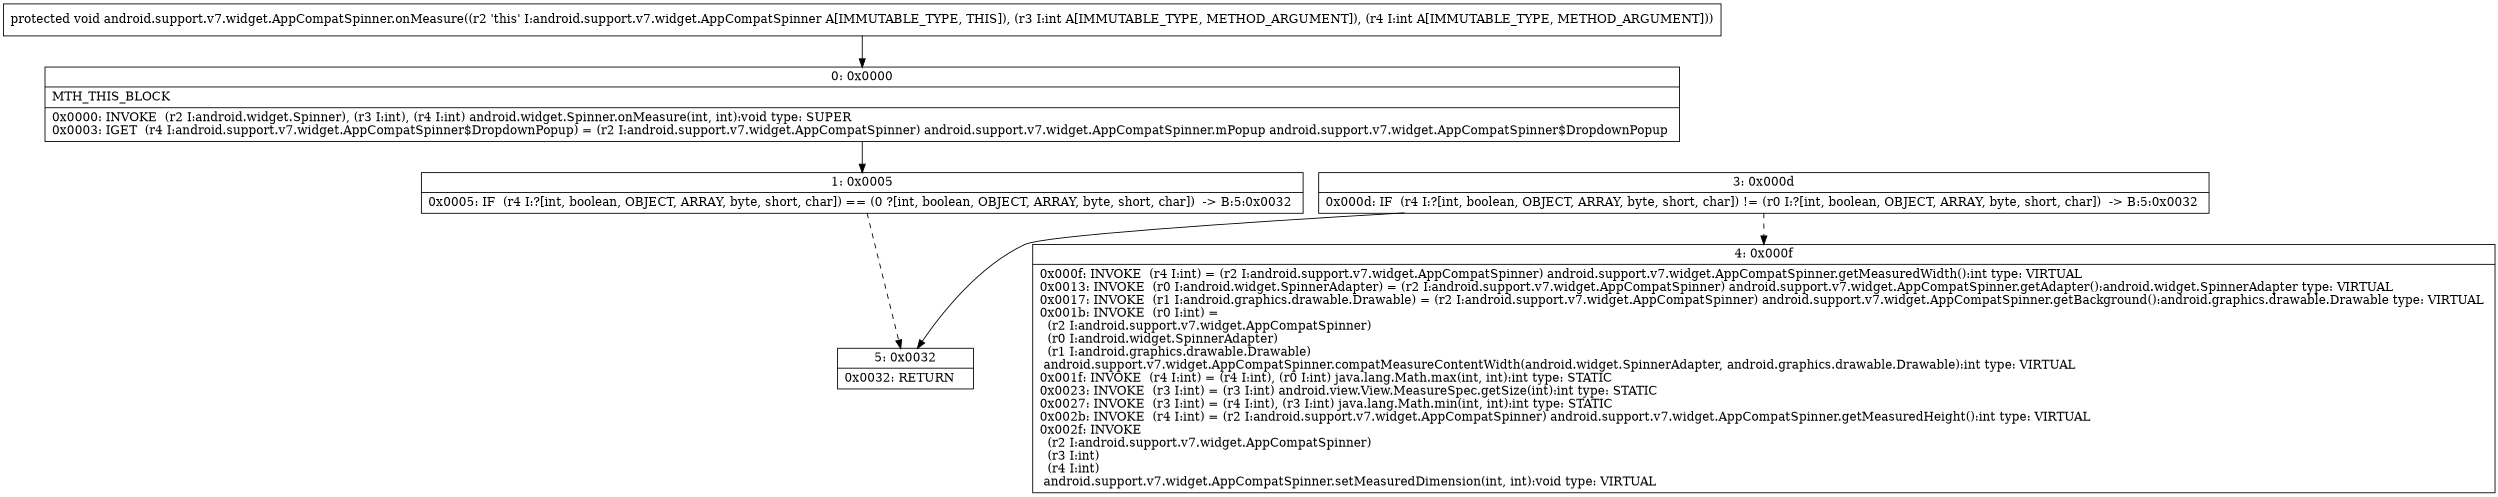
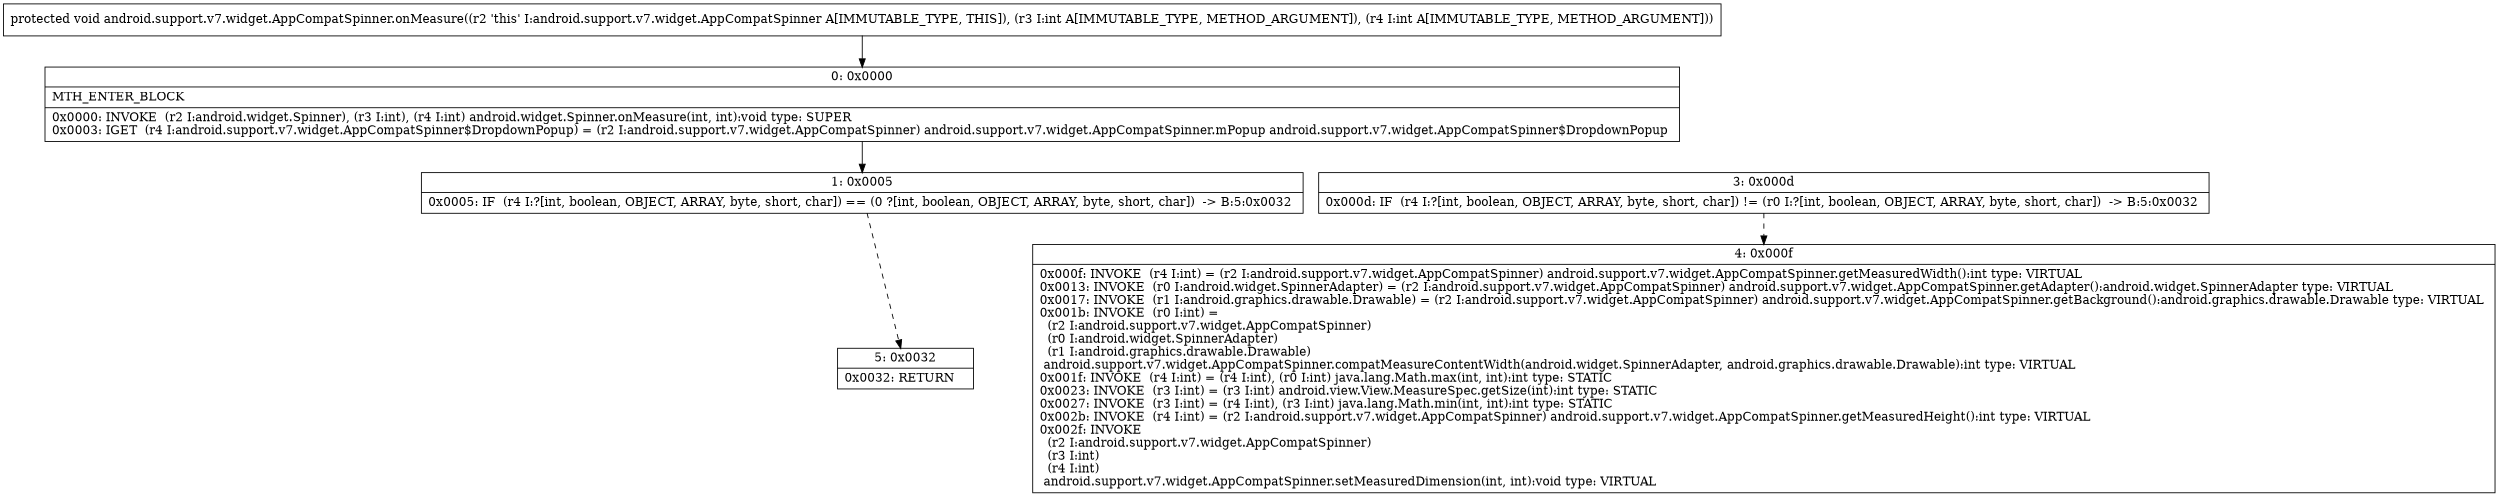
(111, 97) -> (119, 97)
(1143, 230) -> none
